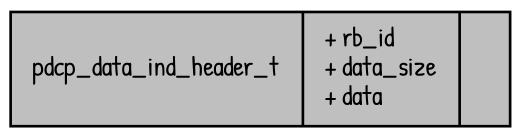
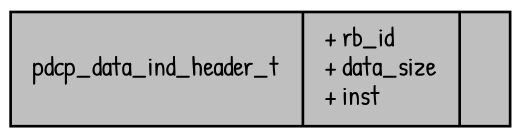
(353, 97) -> (353, 97)
